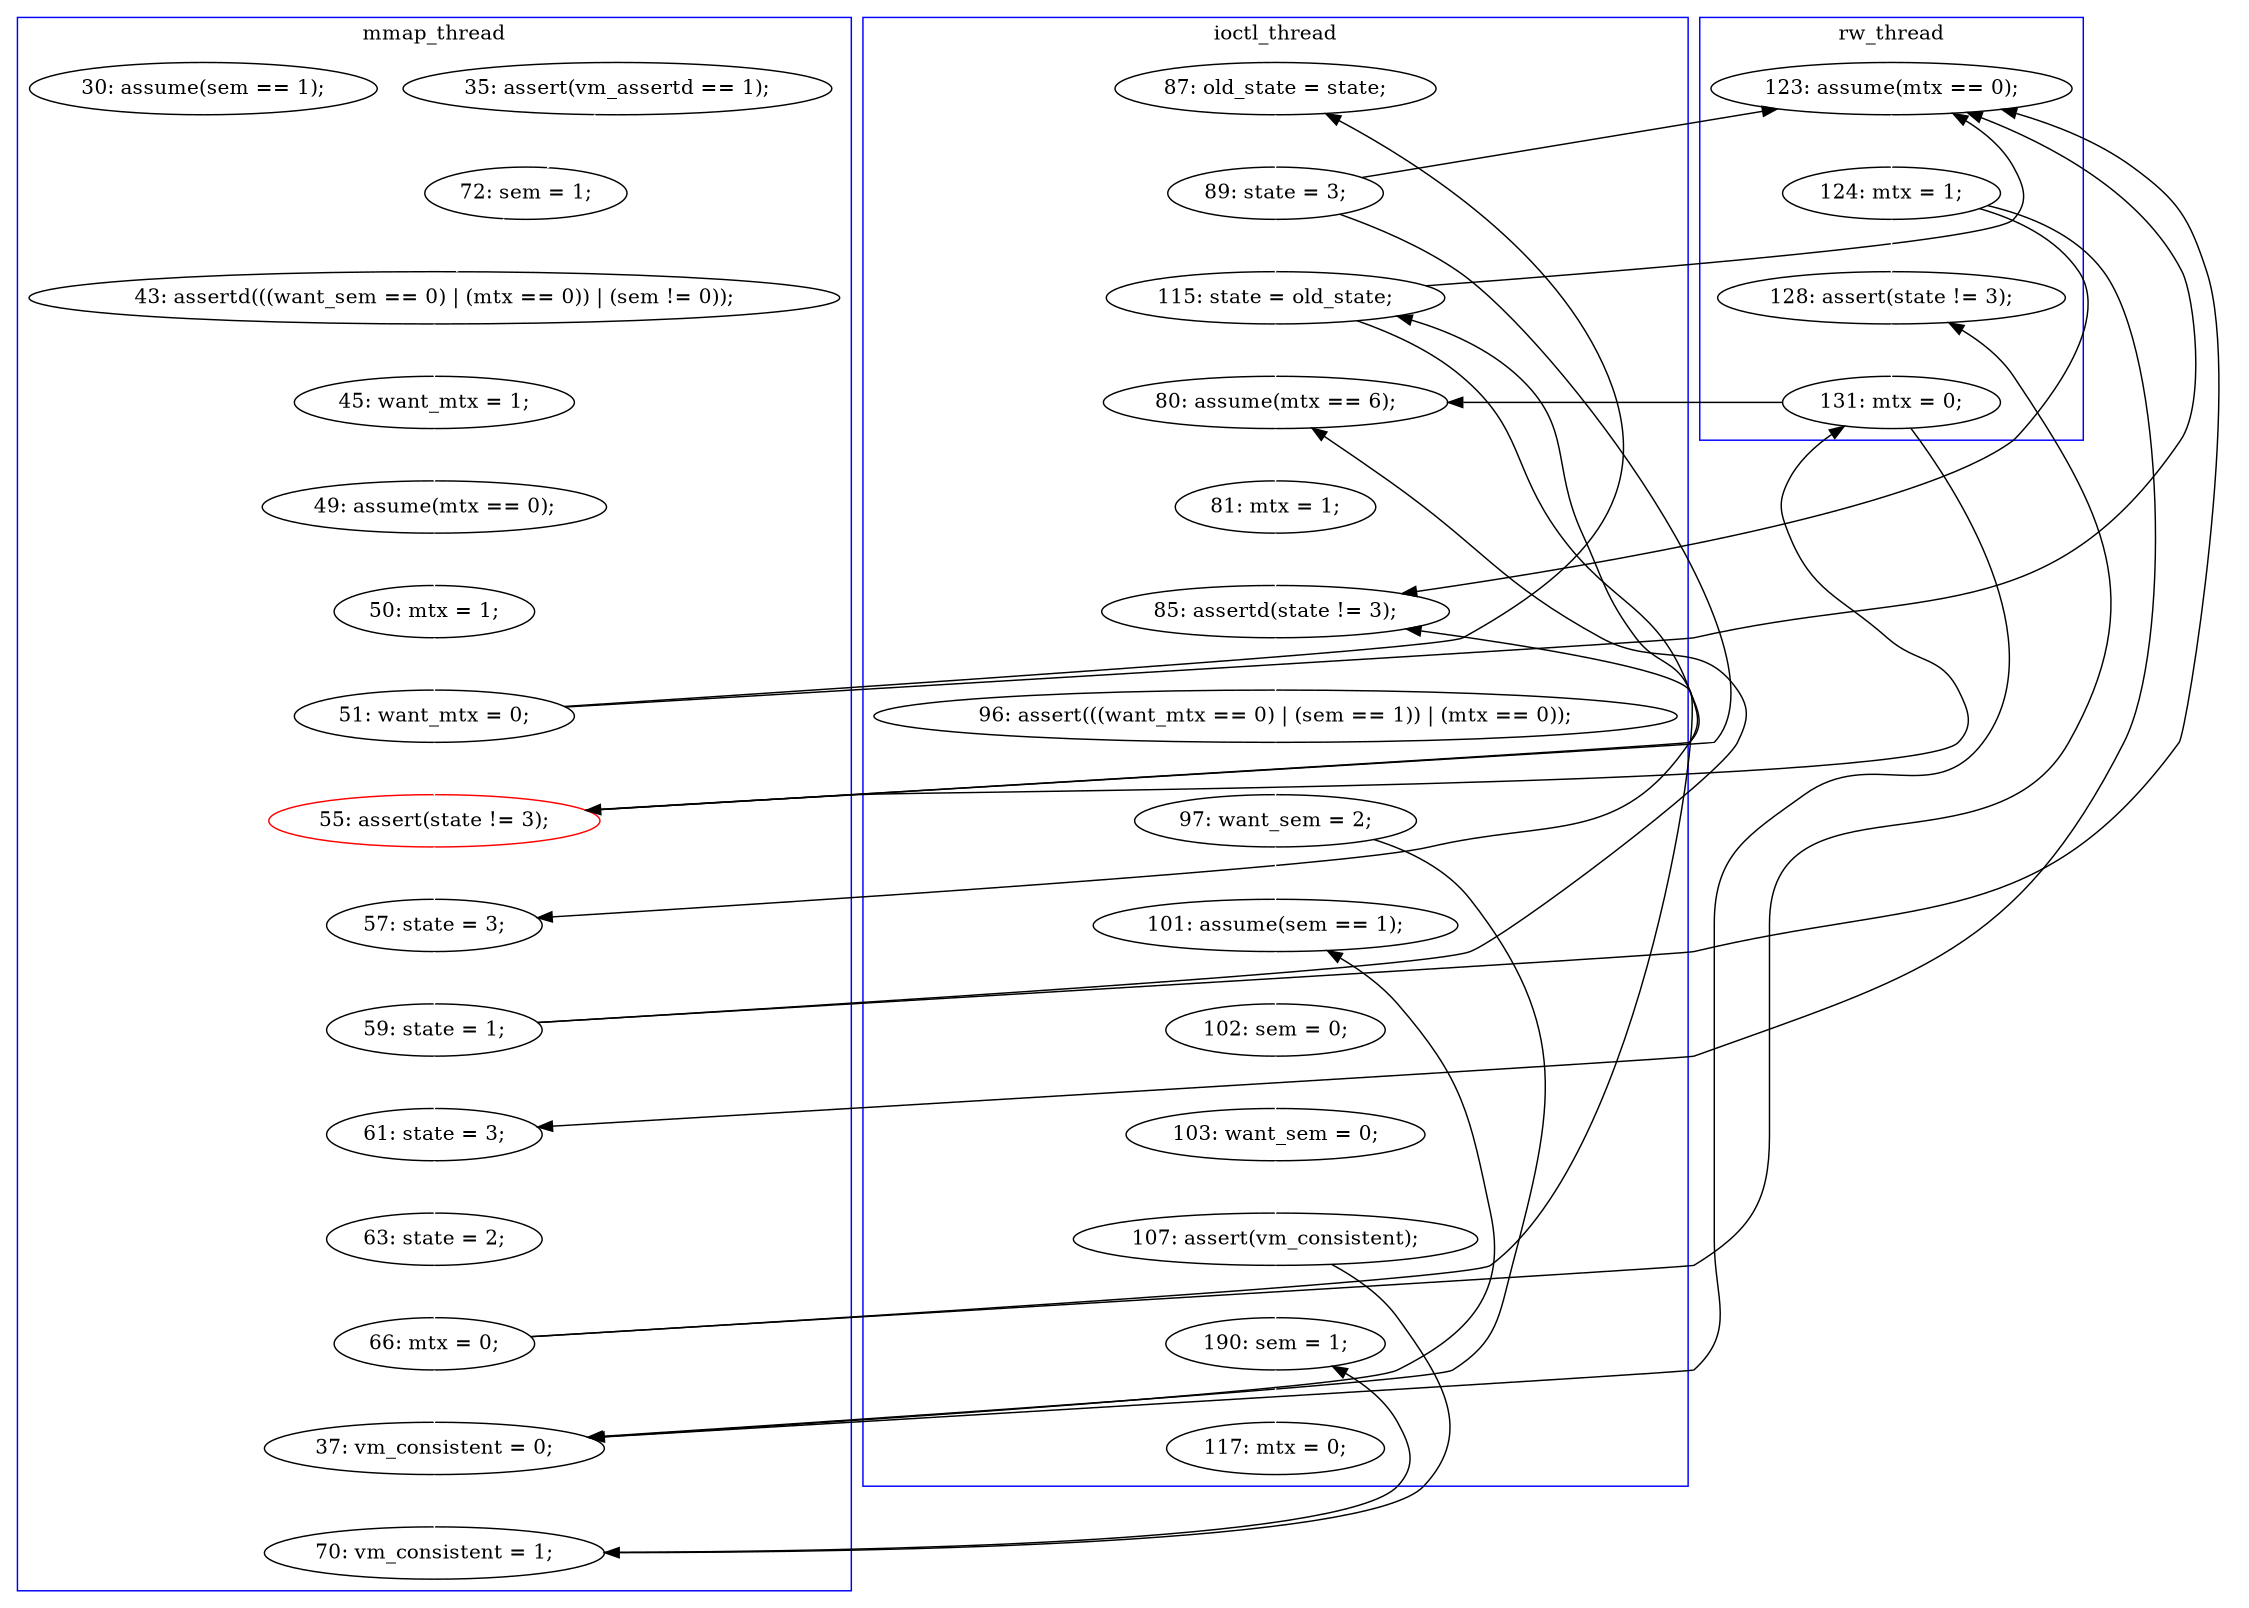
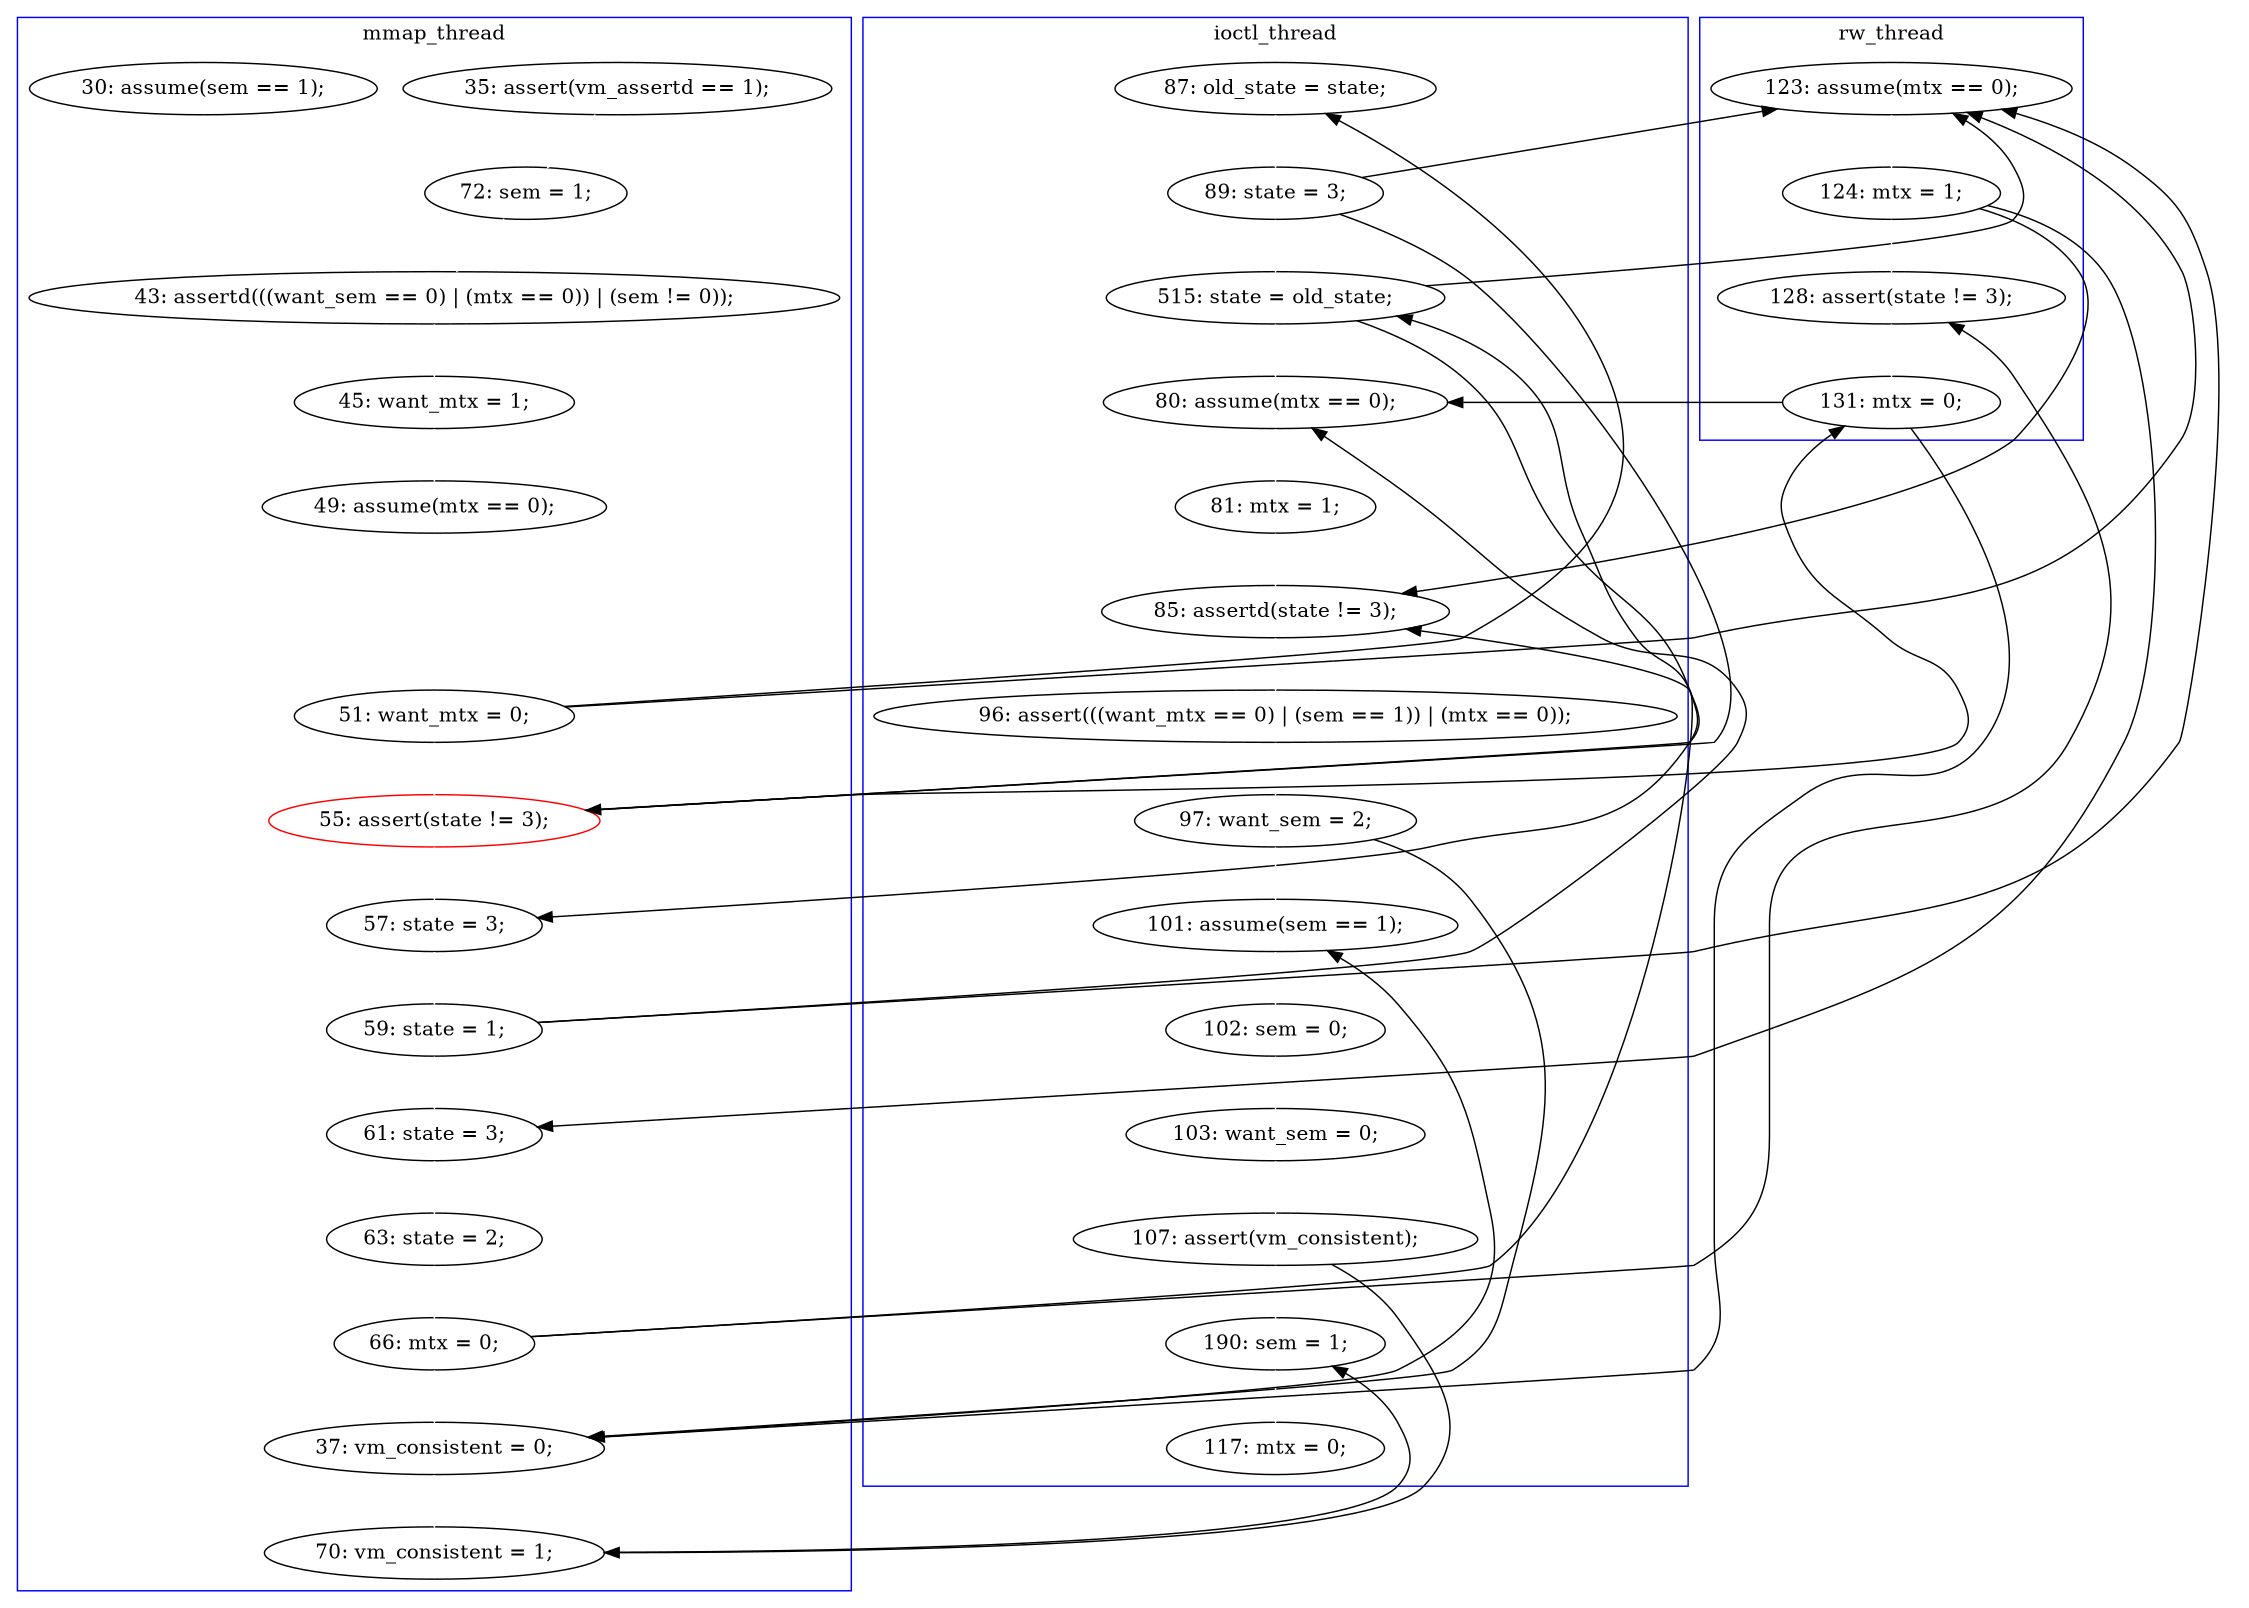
(1276, 298) -> (1276, 298)
(1276, 402) -> (1276, 402)
(434, 612) -> none
